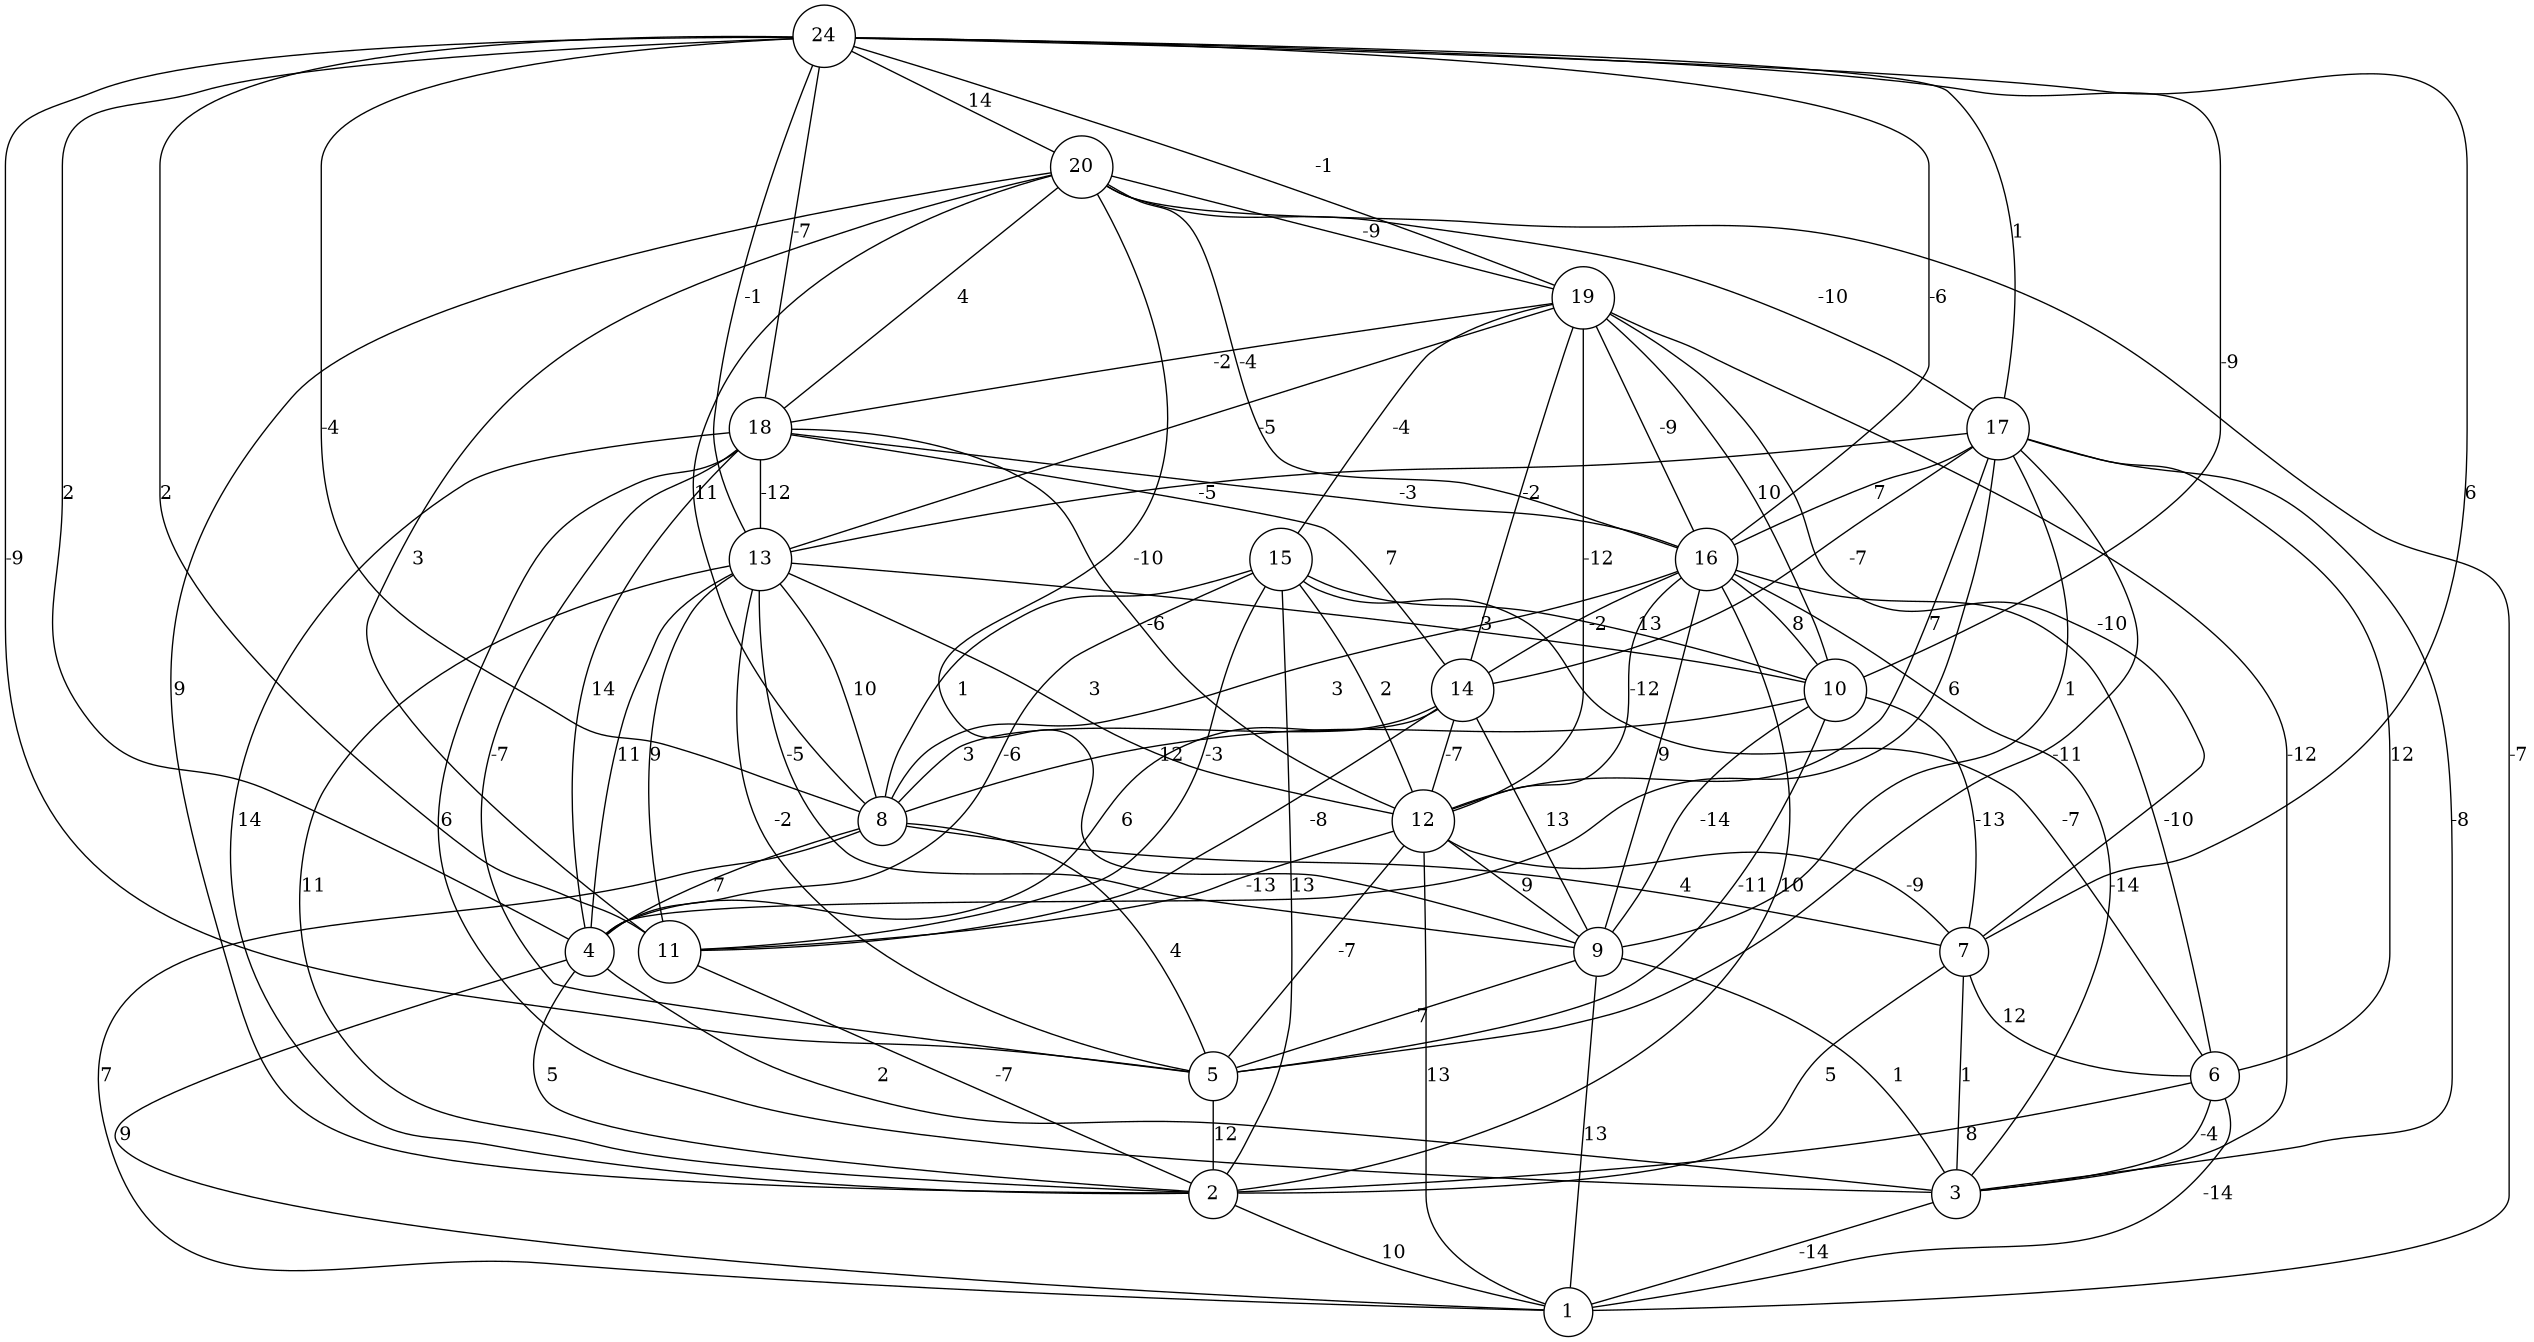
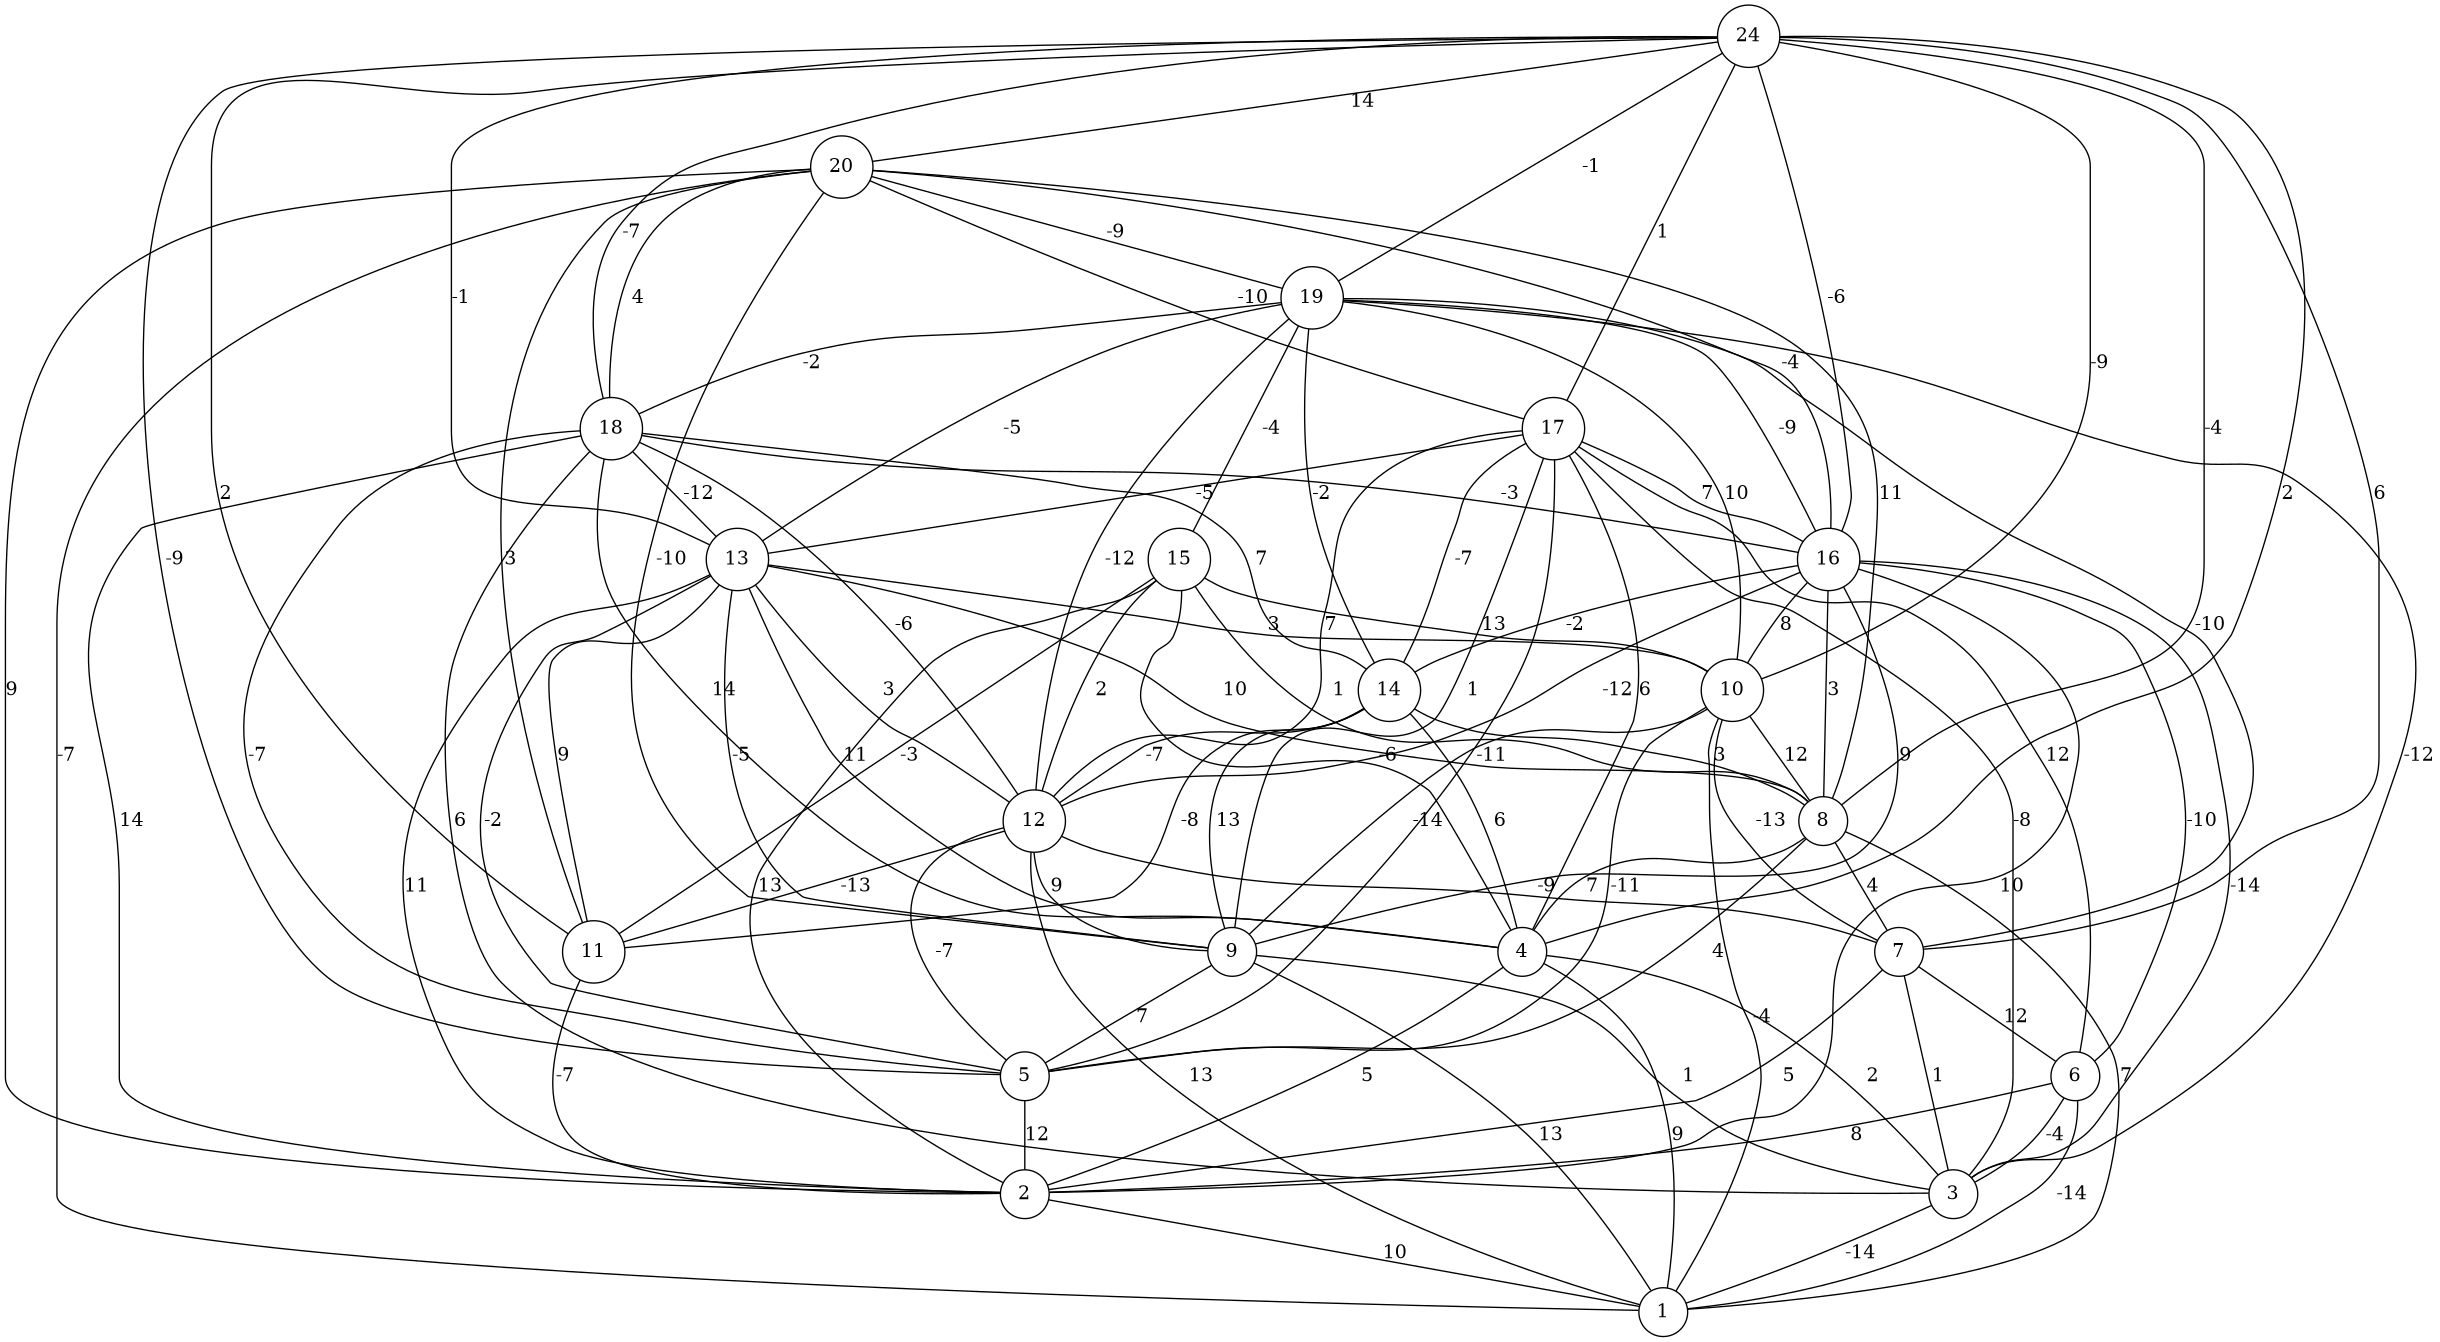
(1796, 752) -> none
none -> (1751, 1026)
